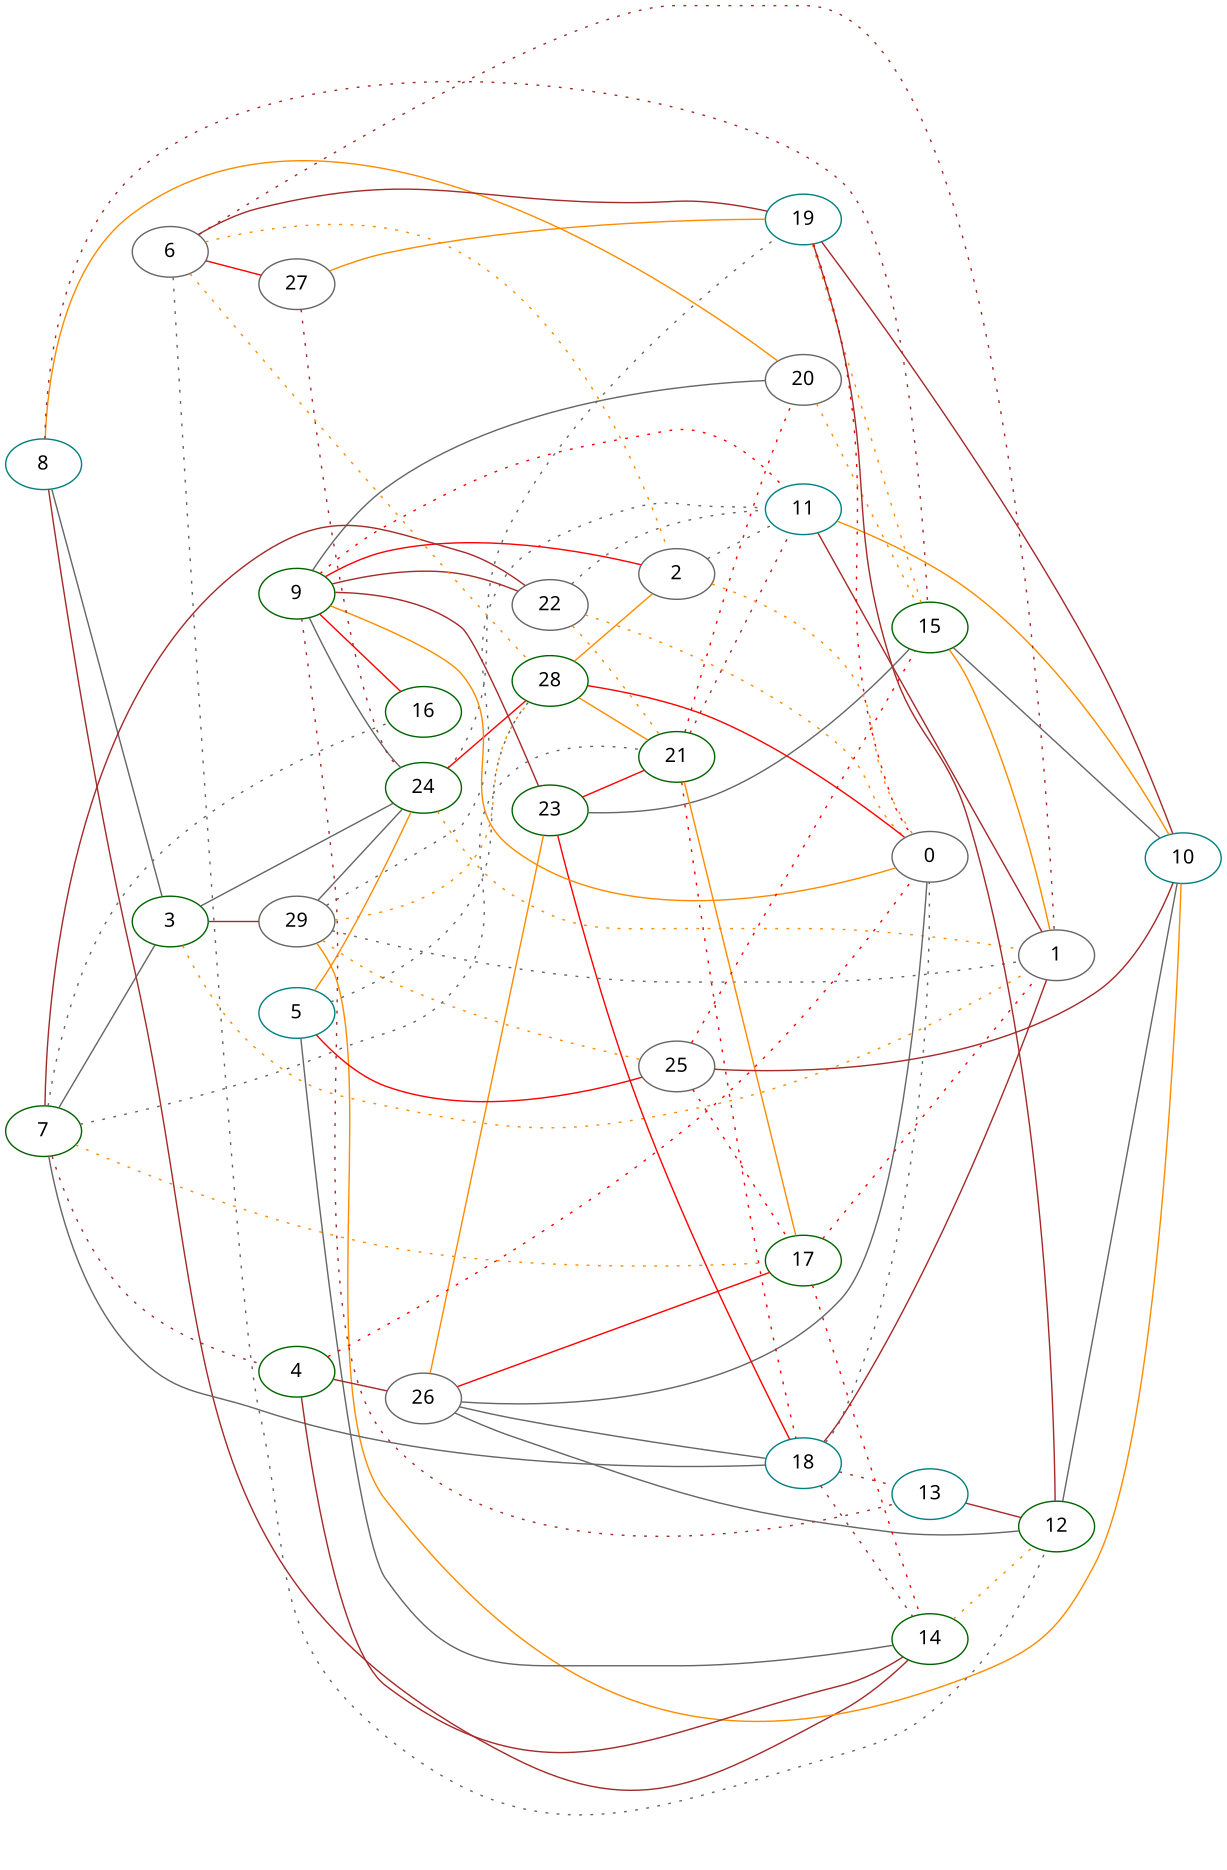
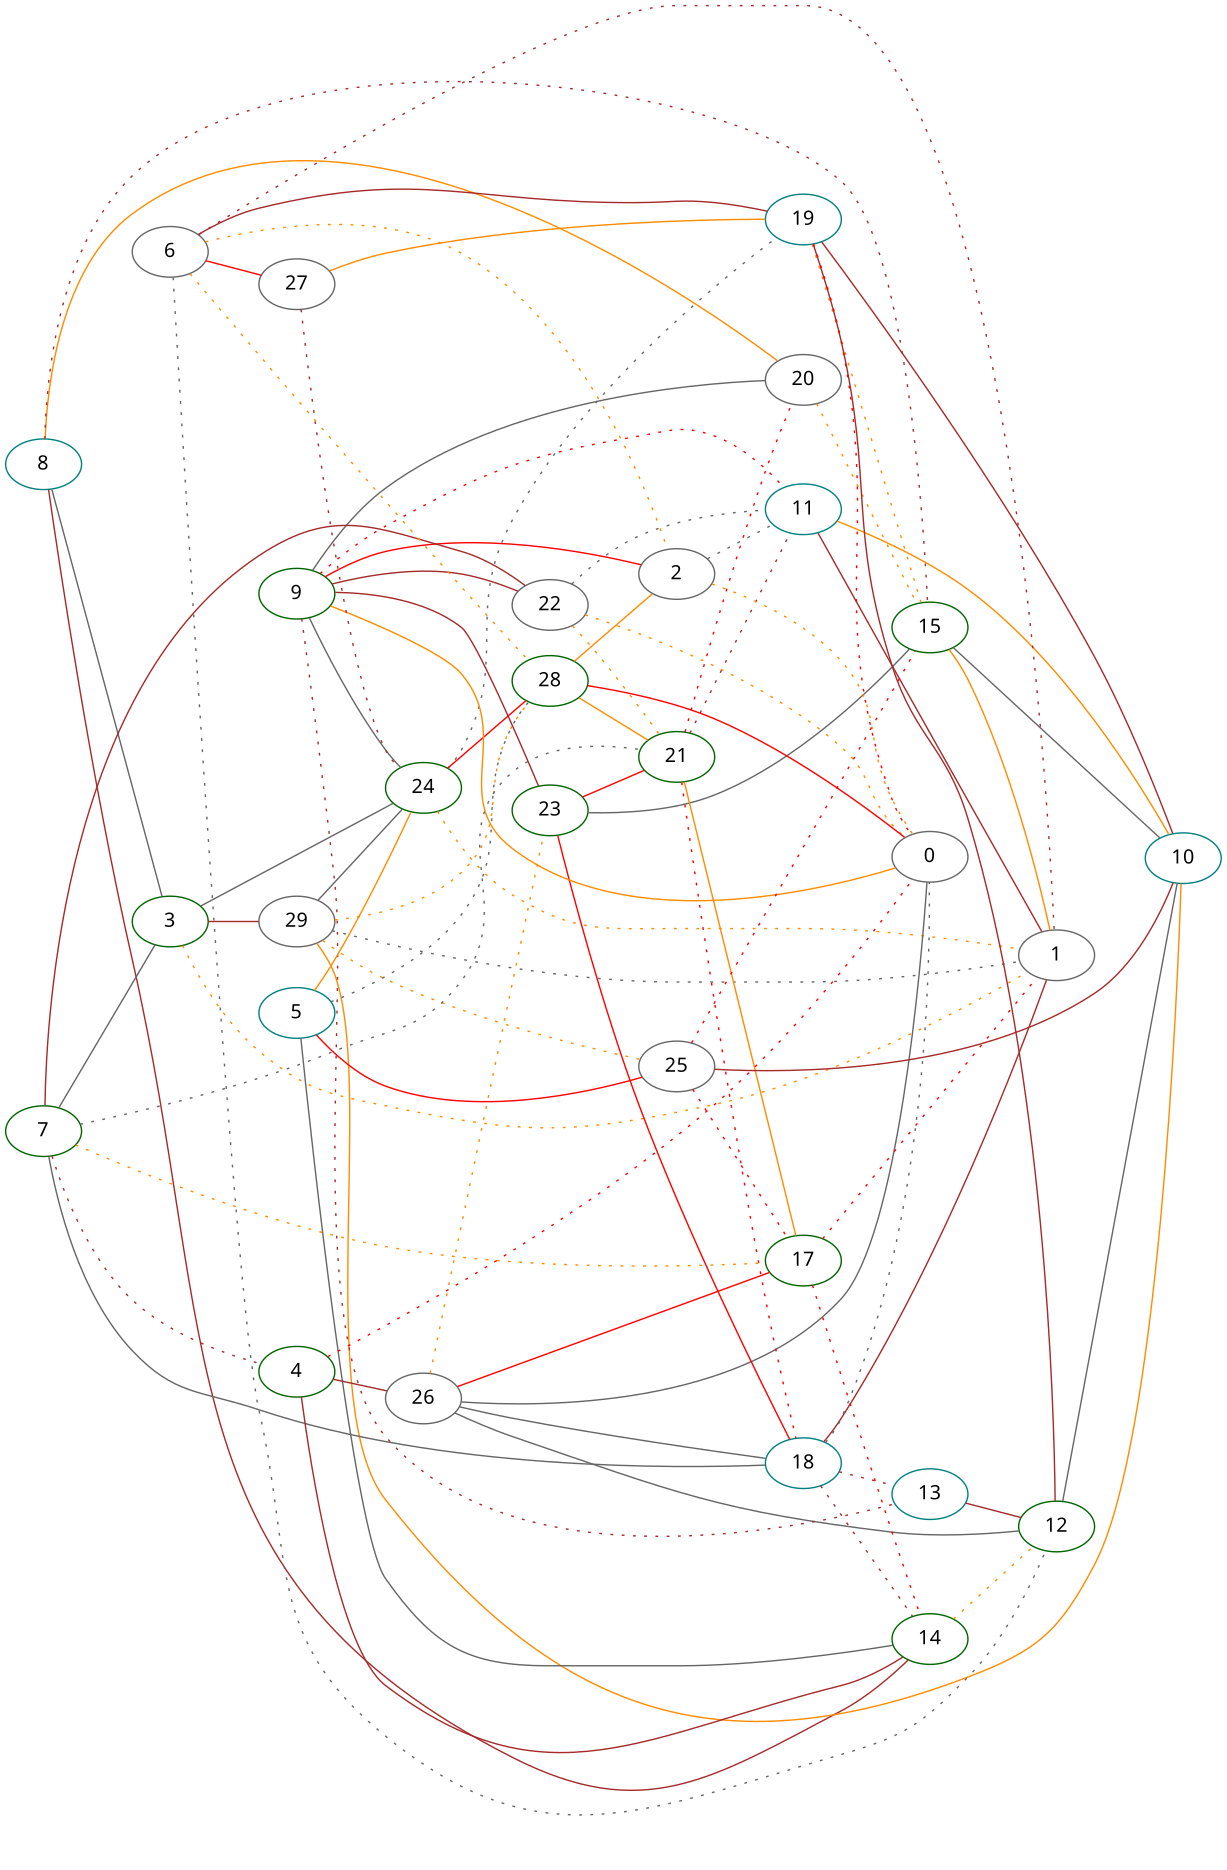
(517, 562) -> none
(423, 712) -> none
(490, 1091) -> (490, 1091)
